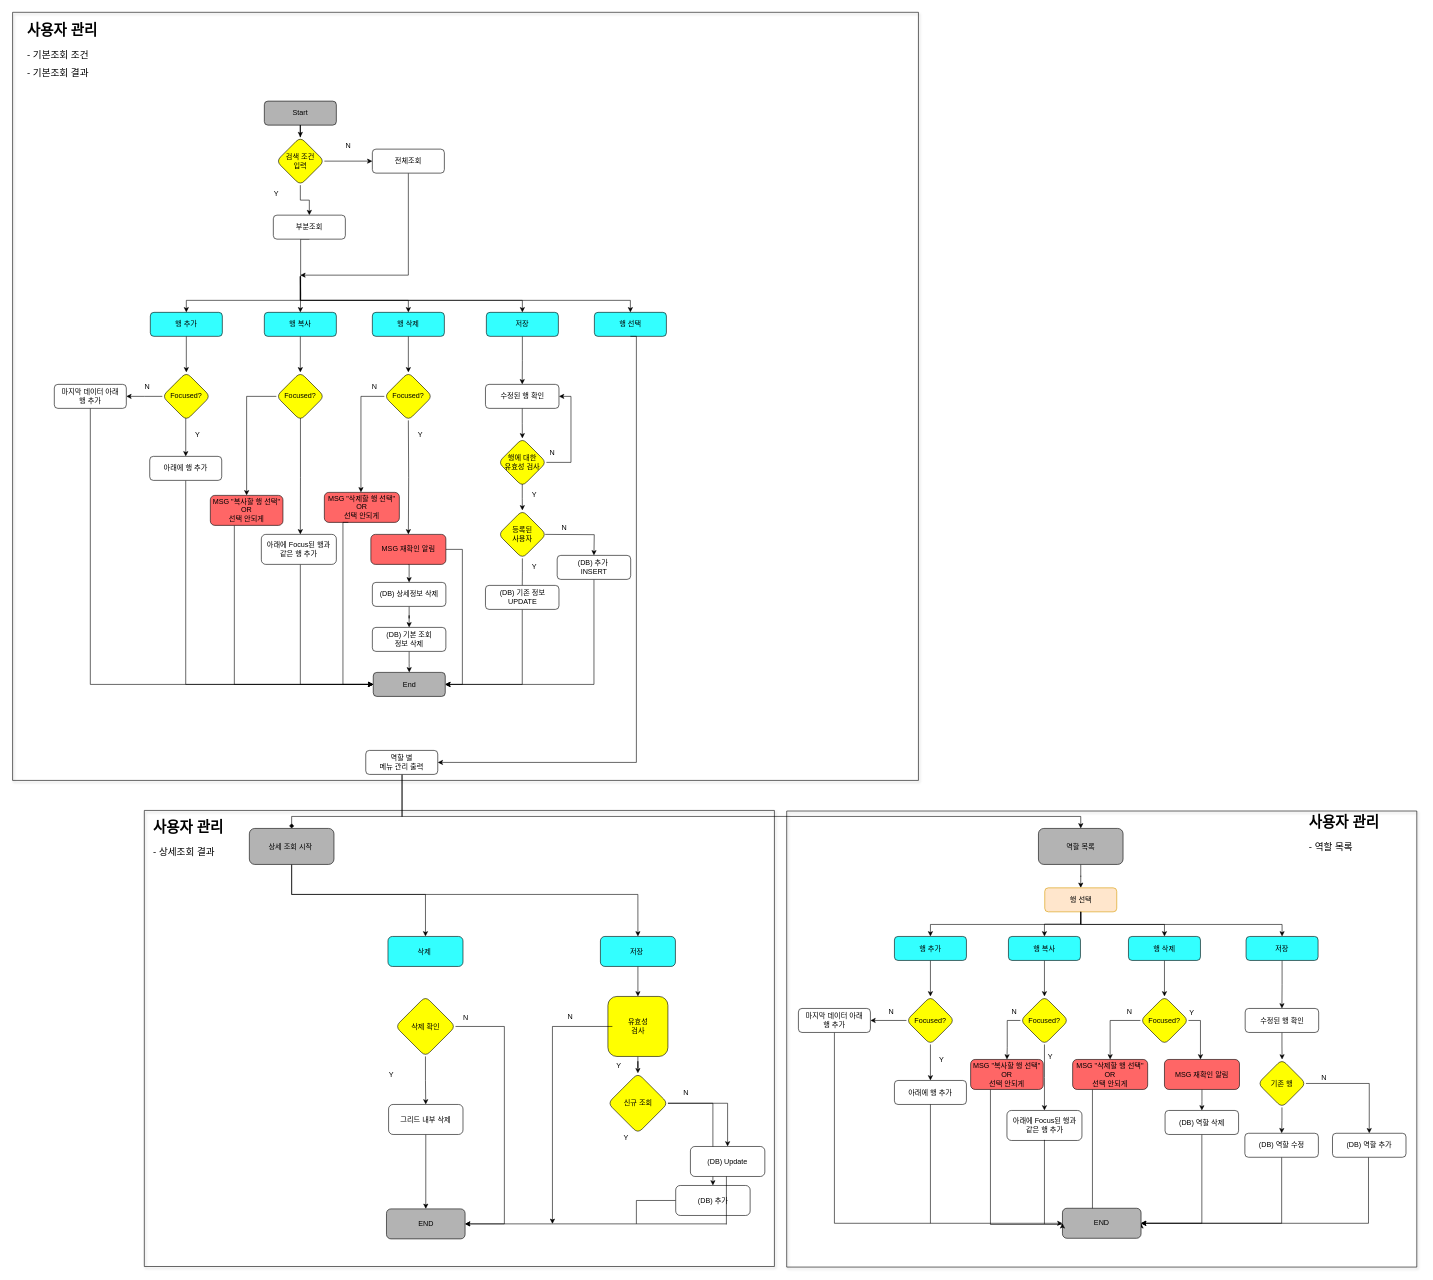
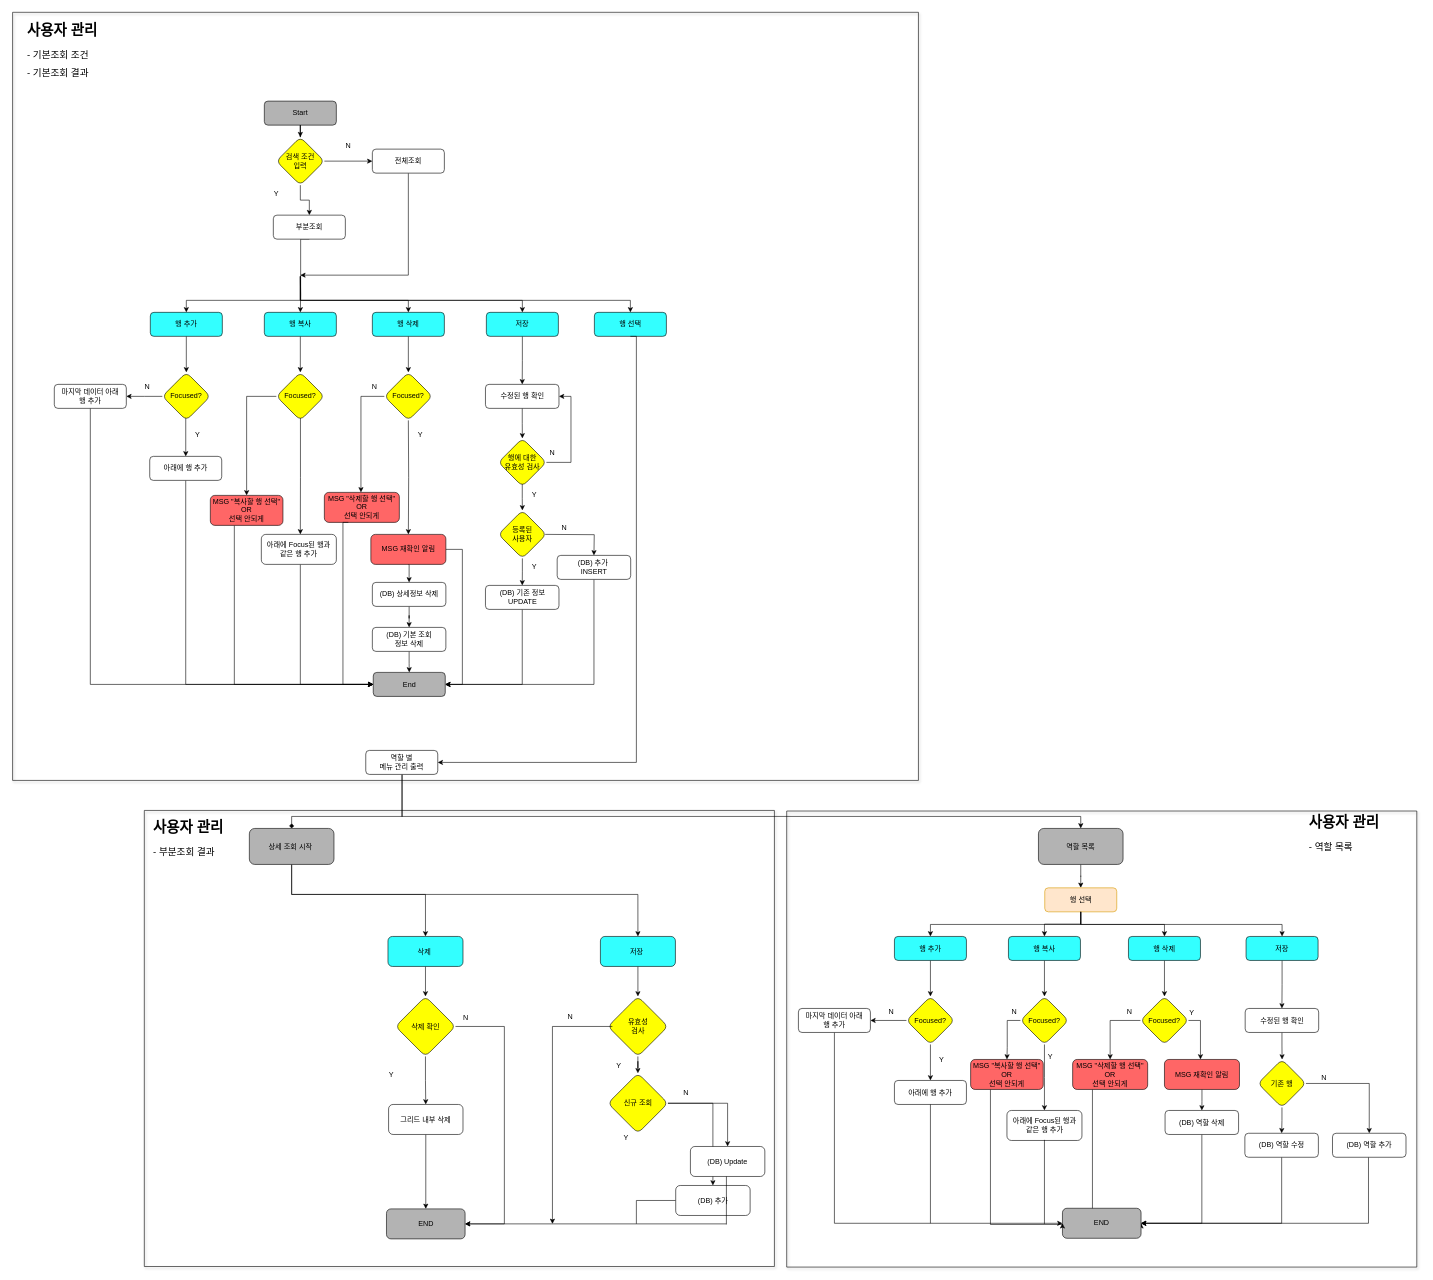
(522, 581) -> (522, 579)
(179, 818) -> (179, 818)
none -> (425, 979)
(638, 1026) -> (638, 1026)
